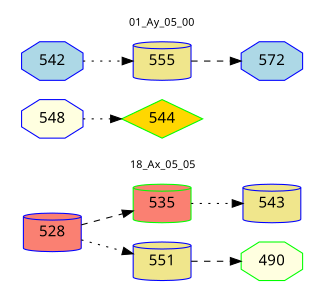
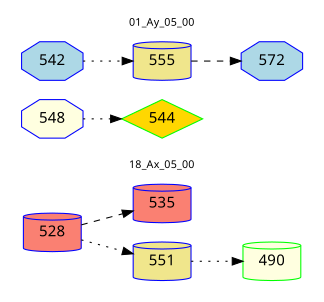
(163, 165) -> (162, 165)
(162, 203) -> (162, 203)
(272, 203) -> none
(211, 261) -> (212, 261)
(272, 261) -> (272, 261)
